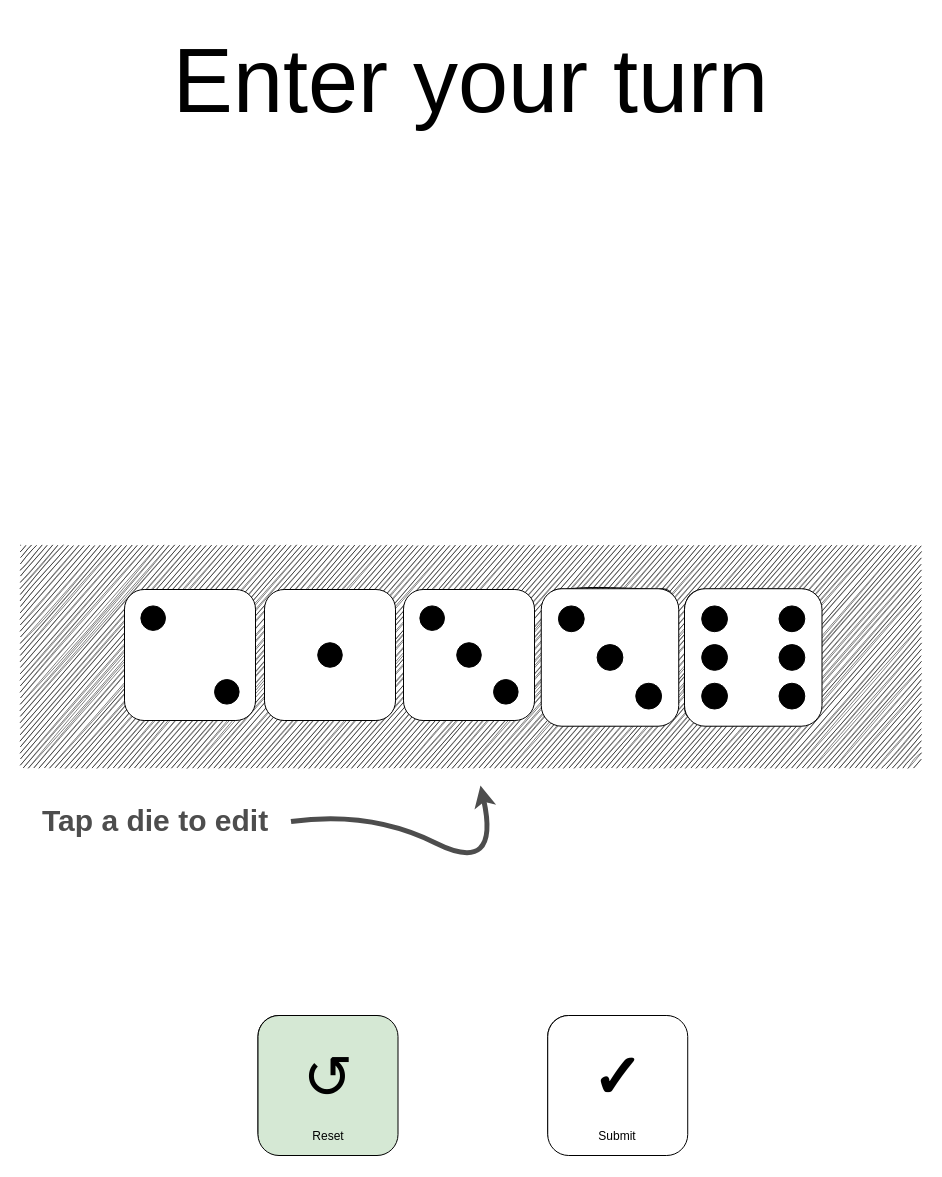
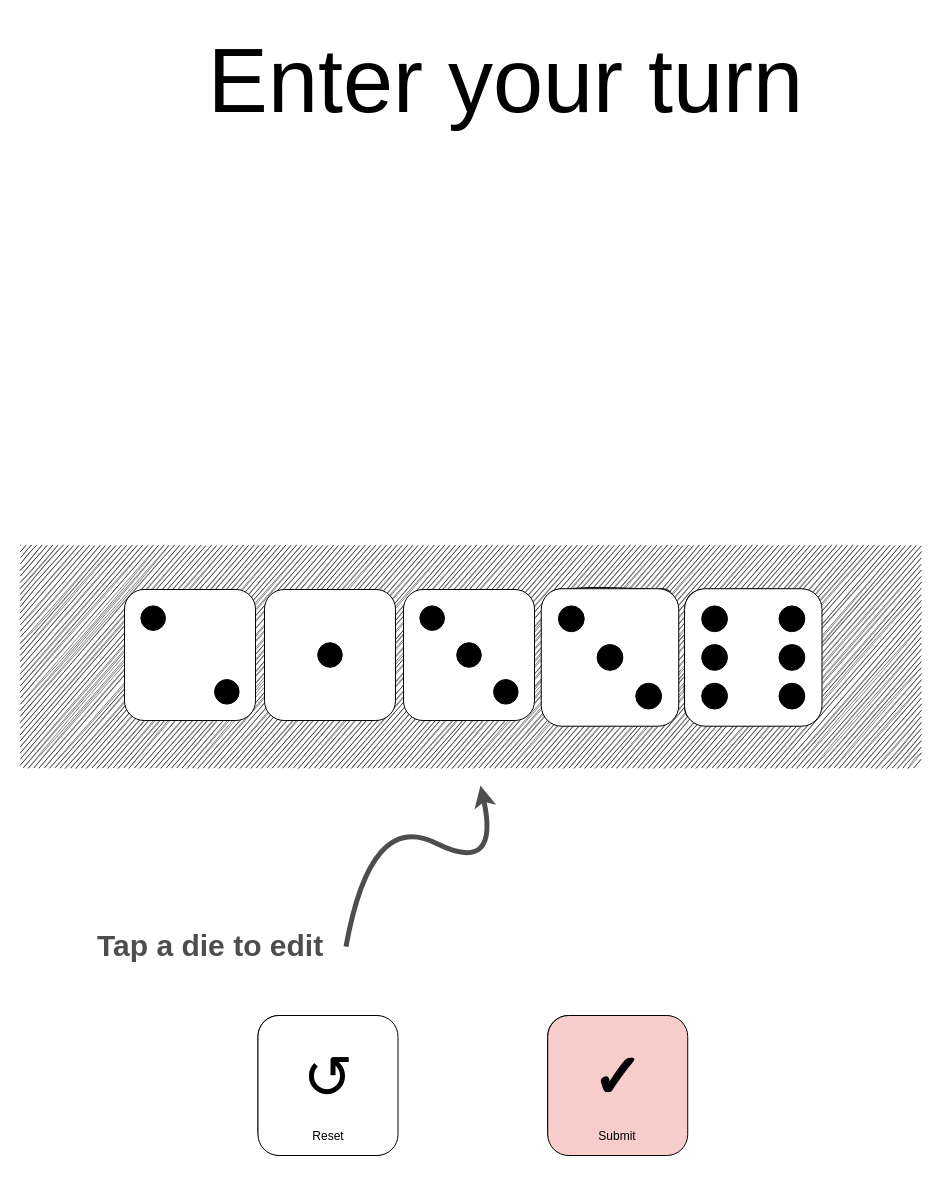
(471, 81) -> (506, 81)
(166, 811) -> (221, 936)
(328, 1086) -> (328, 1086)
(618, 1086) -> (618, 1086)
